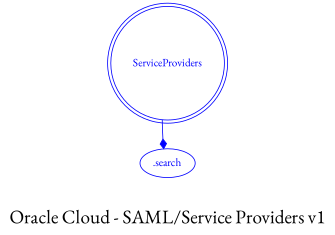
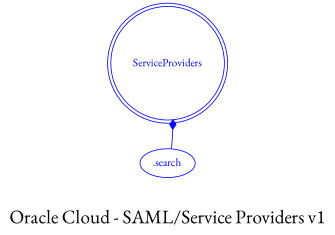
(162, 129) -> (172, 139)
